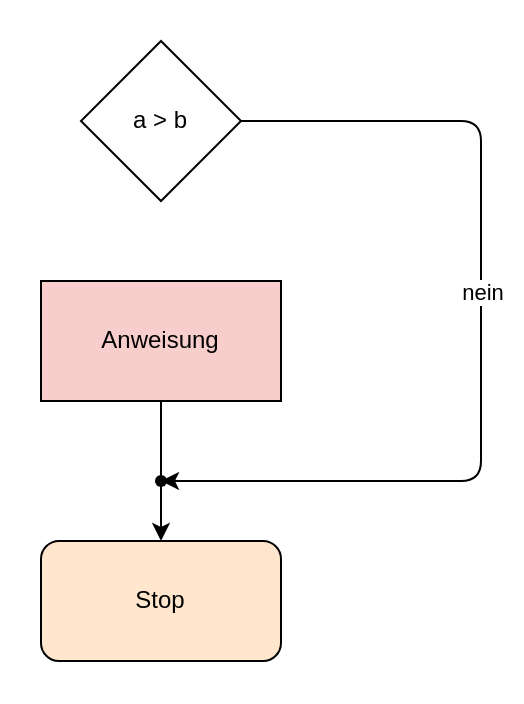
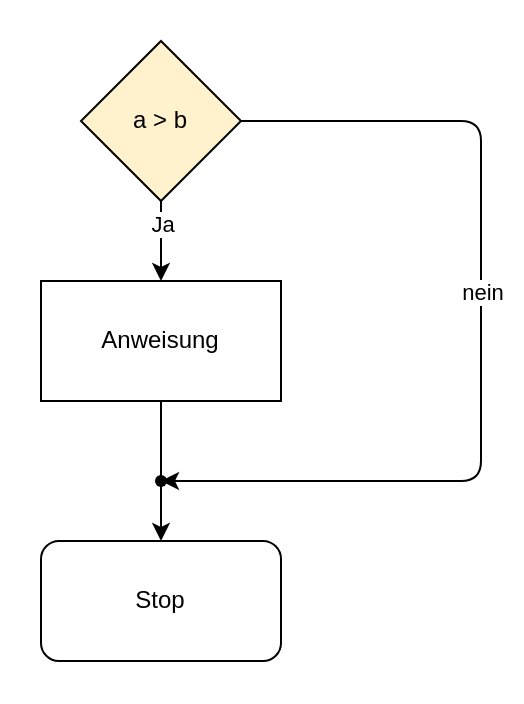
(161, 121) -> (161, 121)
none -> (161, 232)
(161, 341) -> (161, 341)
(161, 601) -> (161, 601)
